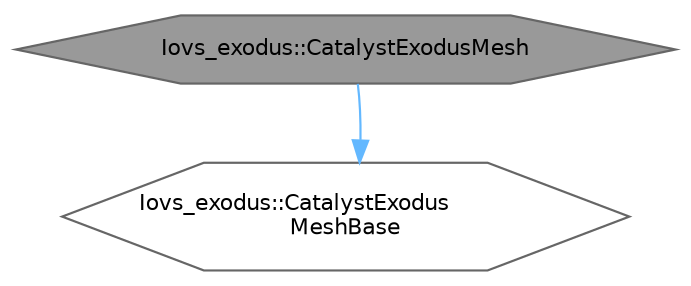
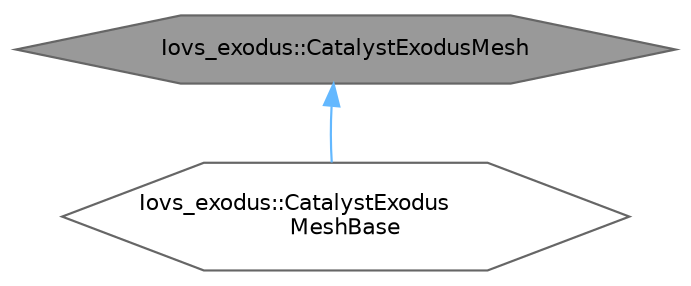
(360, 112) -> (331, 134)
